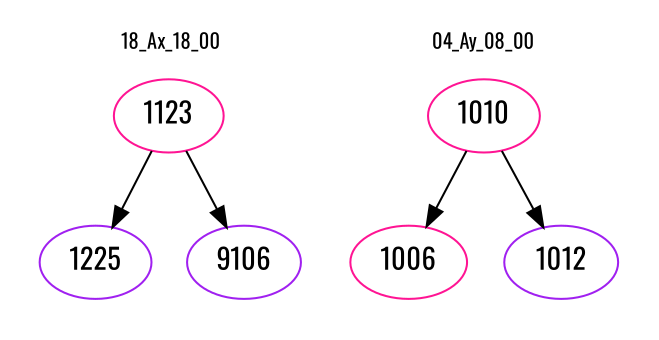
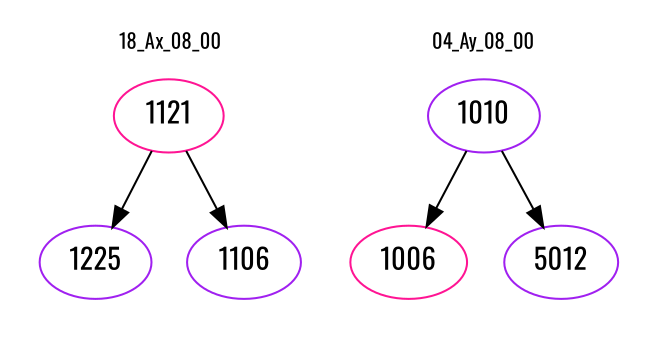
(171, 44) -> (171, 44)
(169, 116) -> (169, 116)
(484, 116) -> (484, 116)
(244, 262) -> (244, 262)
(561, 262) -> (561, 262)
